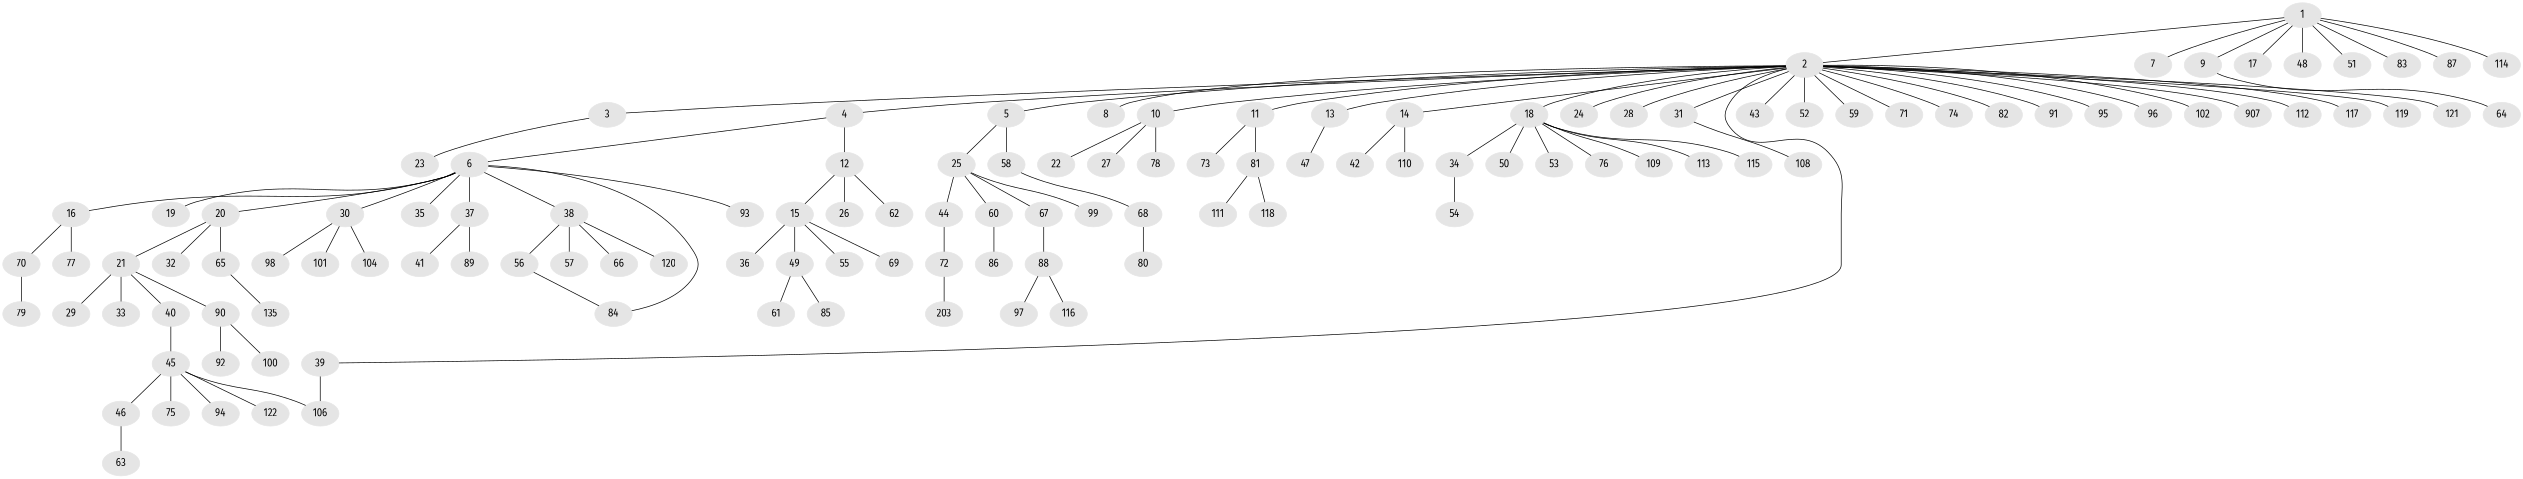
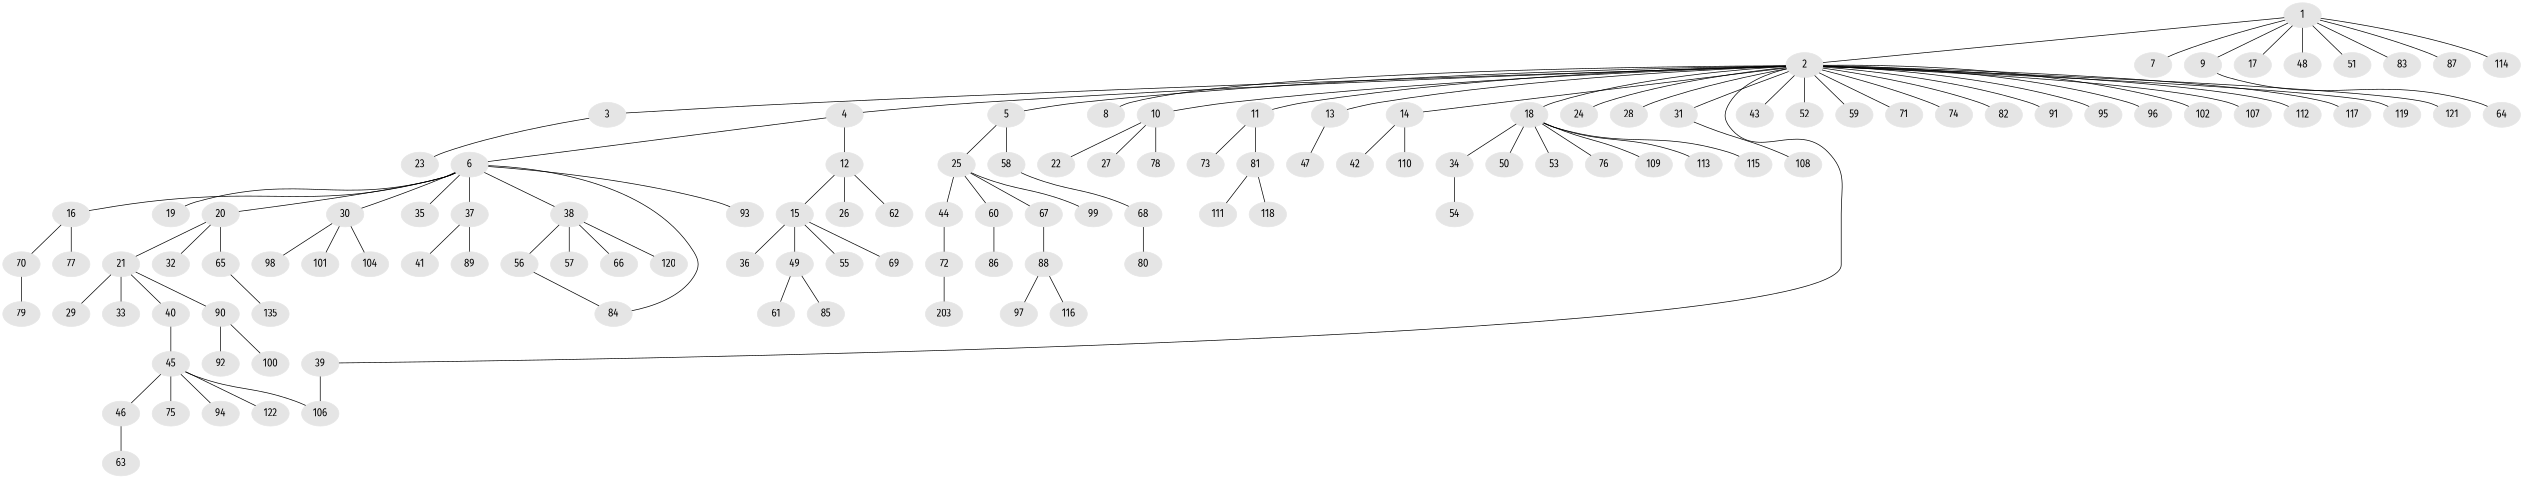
(2253, 115) -> (2253, 115)
